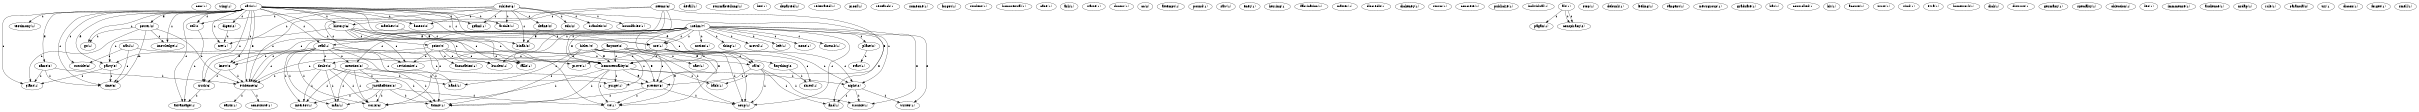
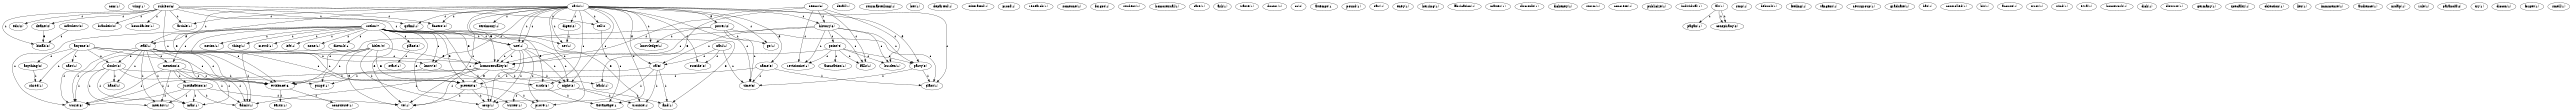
(532, 72) -> (159, 54)
(568, 99) -> (509, 91)
